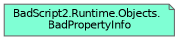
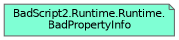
(89, 20) -> (89, 20)
